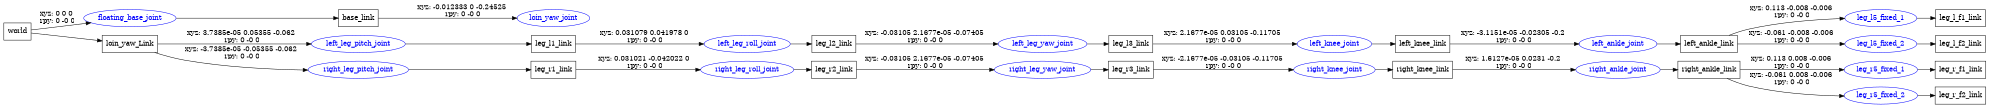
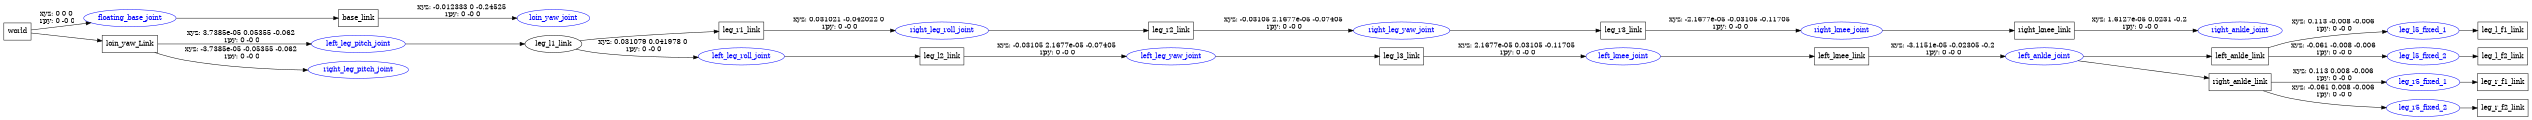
(553, 44) -> (553, 44)
(467, 70) -> (647, 35)
(1667, 70) -> (2141, 69)
